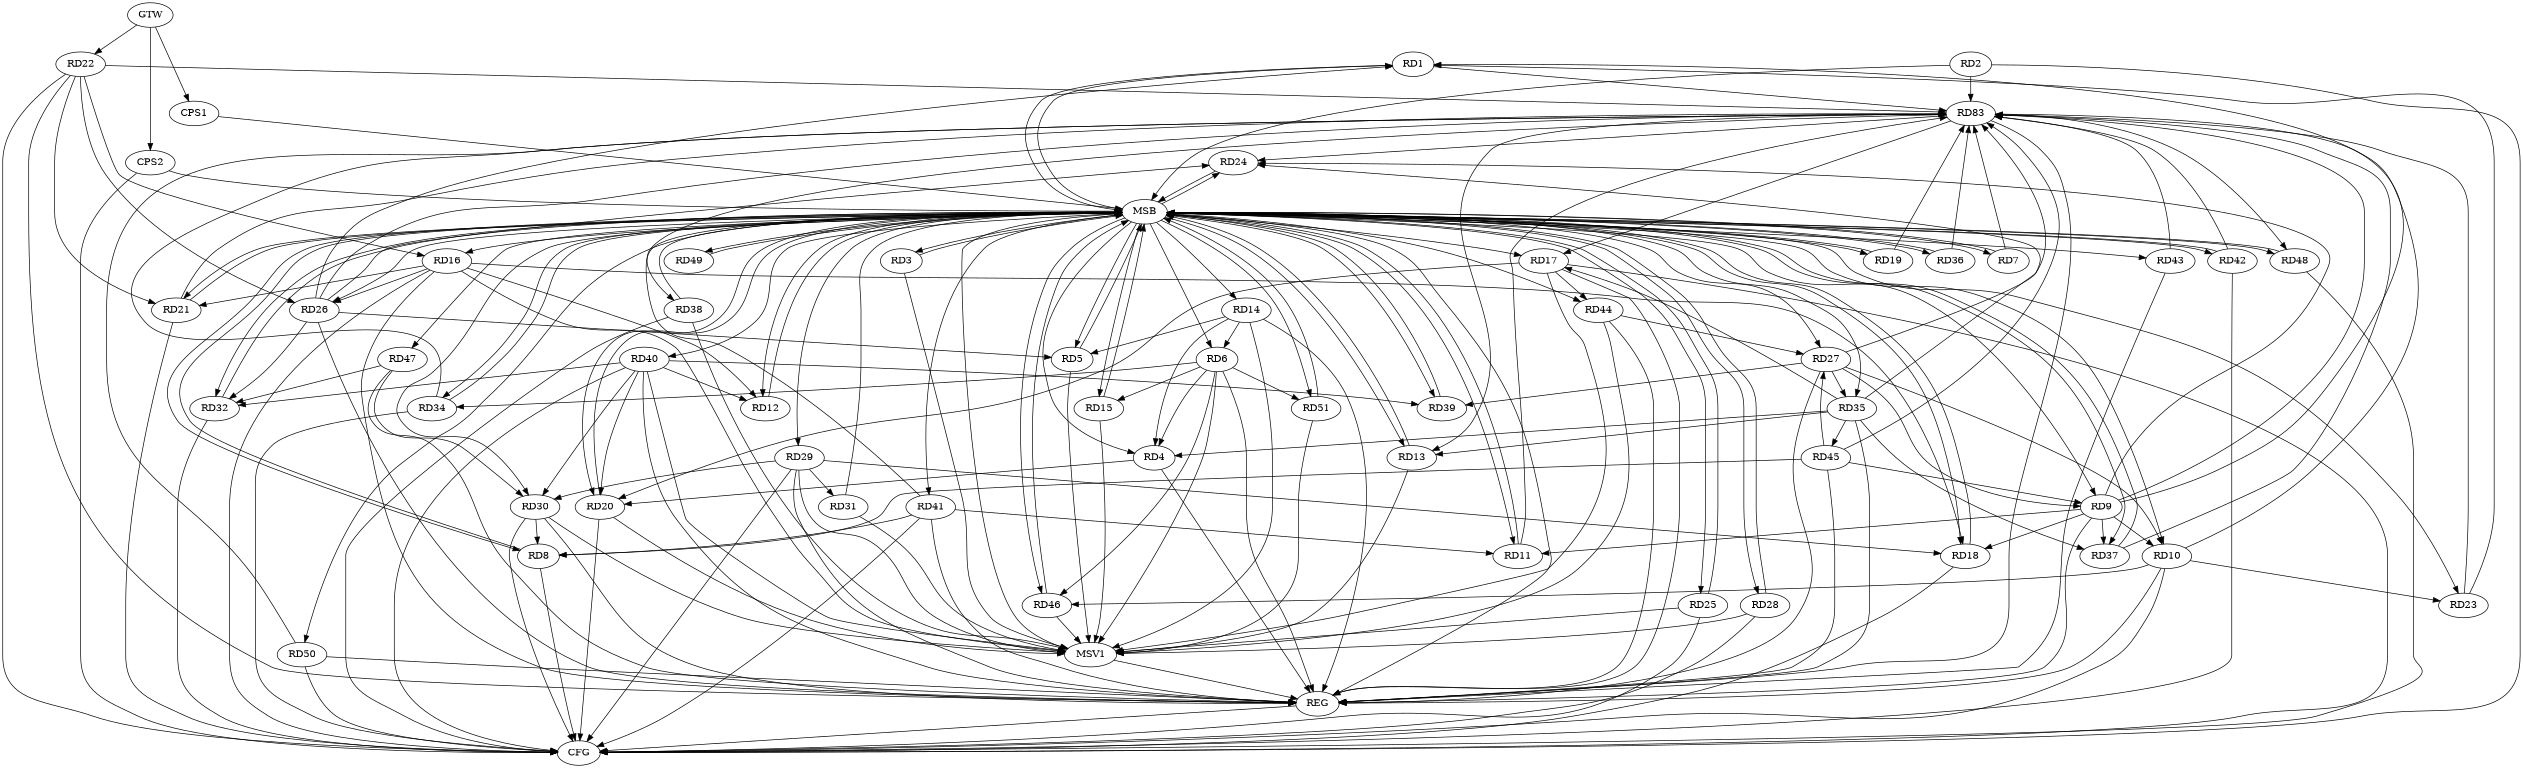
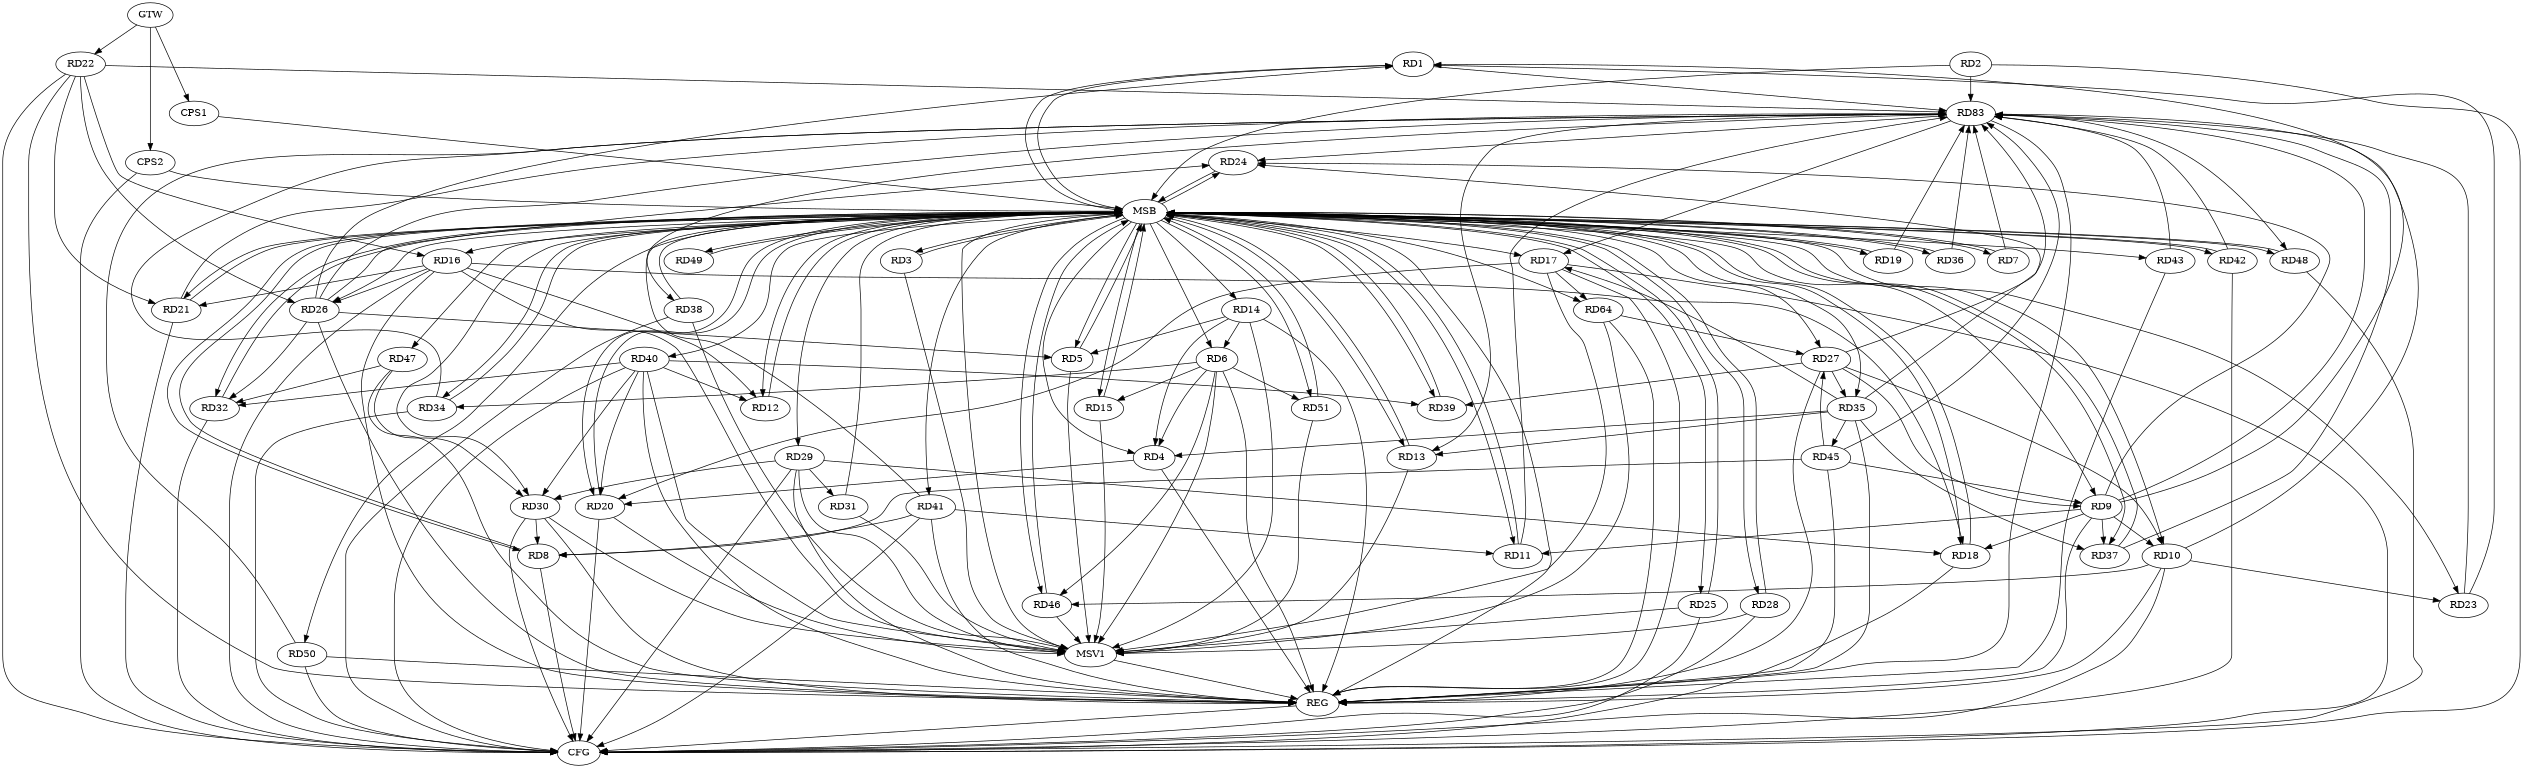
(1598, 310) -> (1598, 310)
